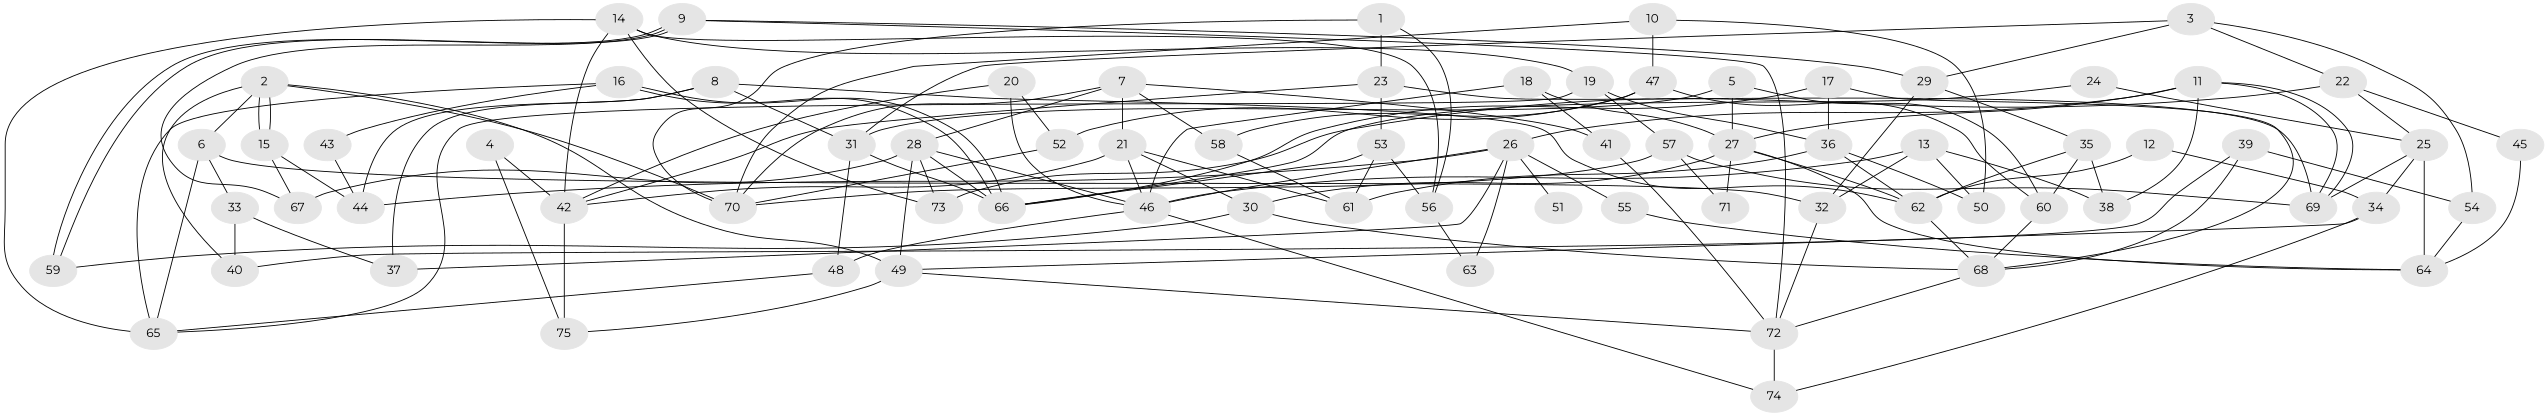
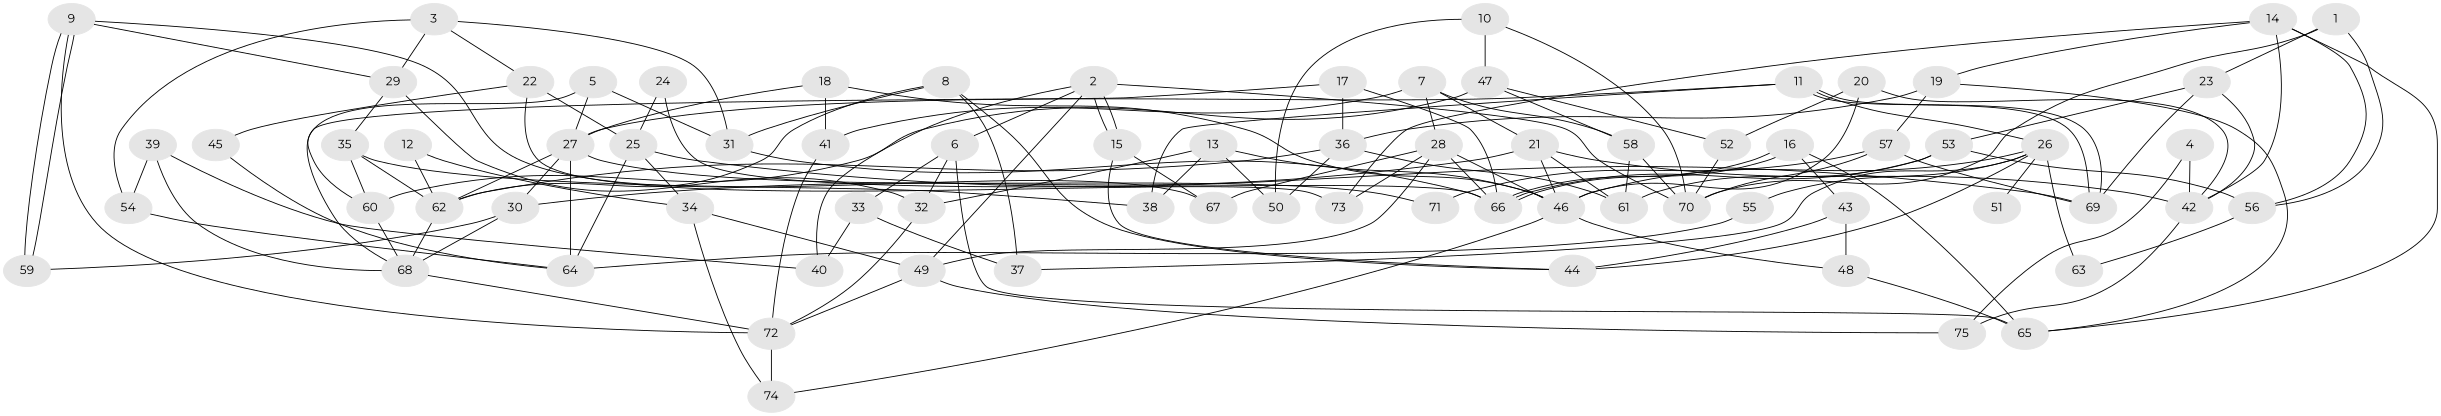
(871, 111) -> (1659, 176)
(844, 208) -> (1846, 239)
